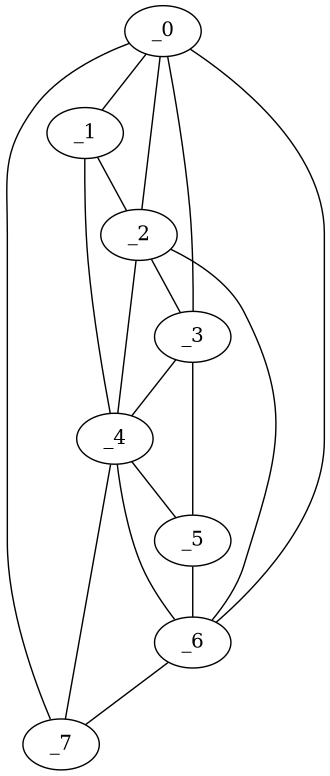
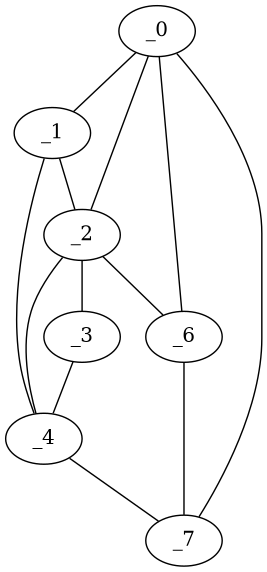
(187, 183) -> none
(193, 541) -> none
(134, 546) -> none
